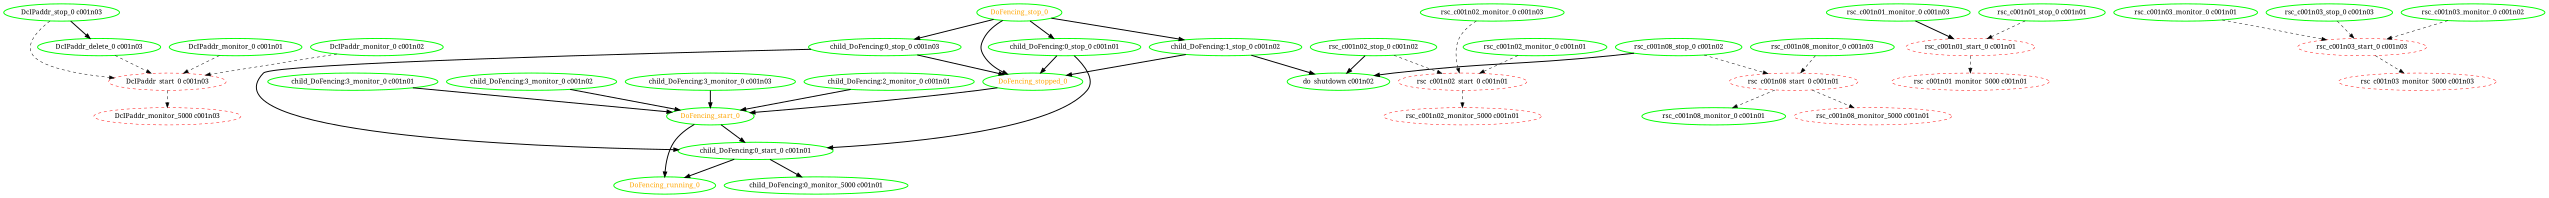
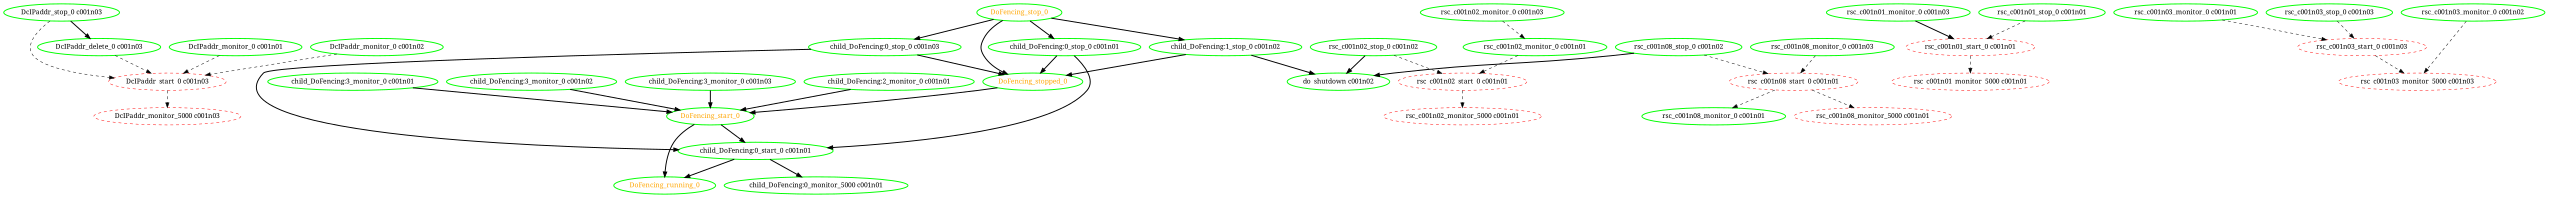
(2420, 29) -> (2447, 45)
(1458, 41) -> (1512, 28)
